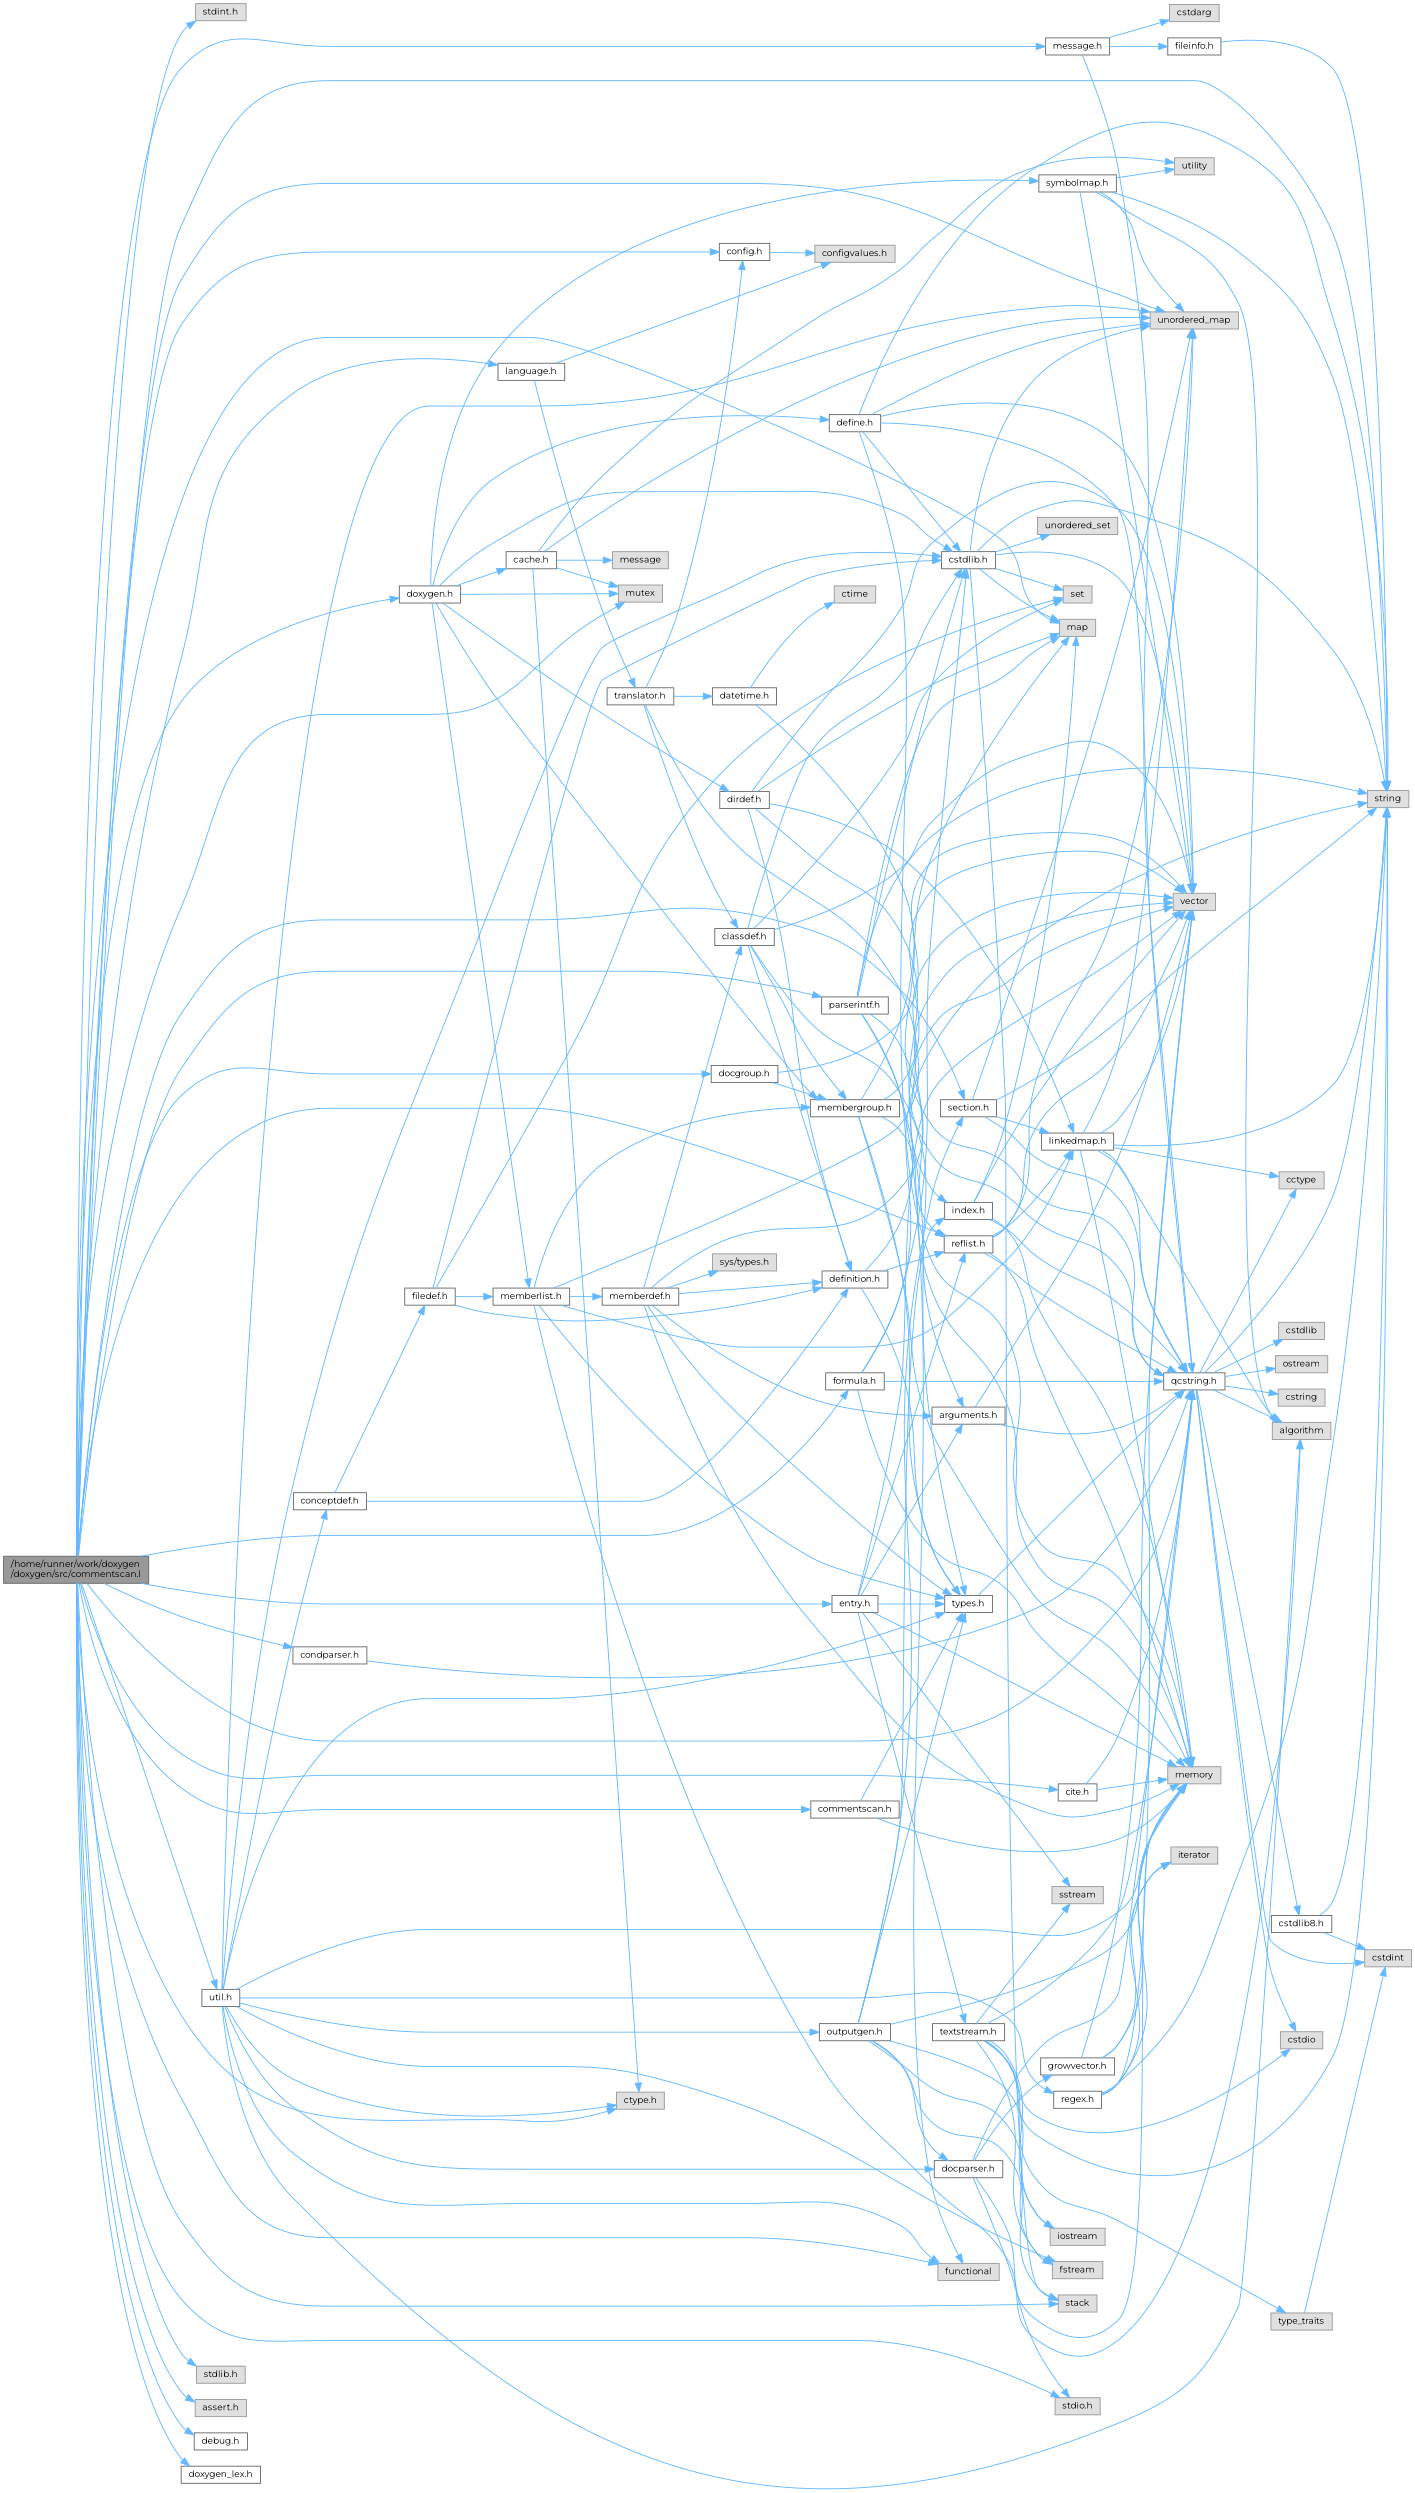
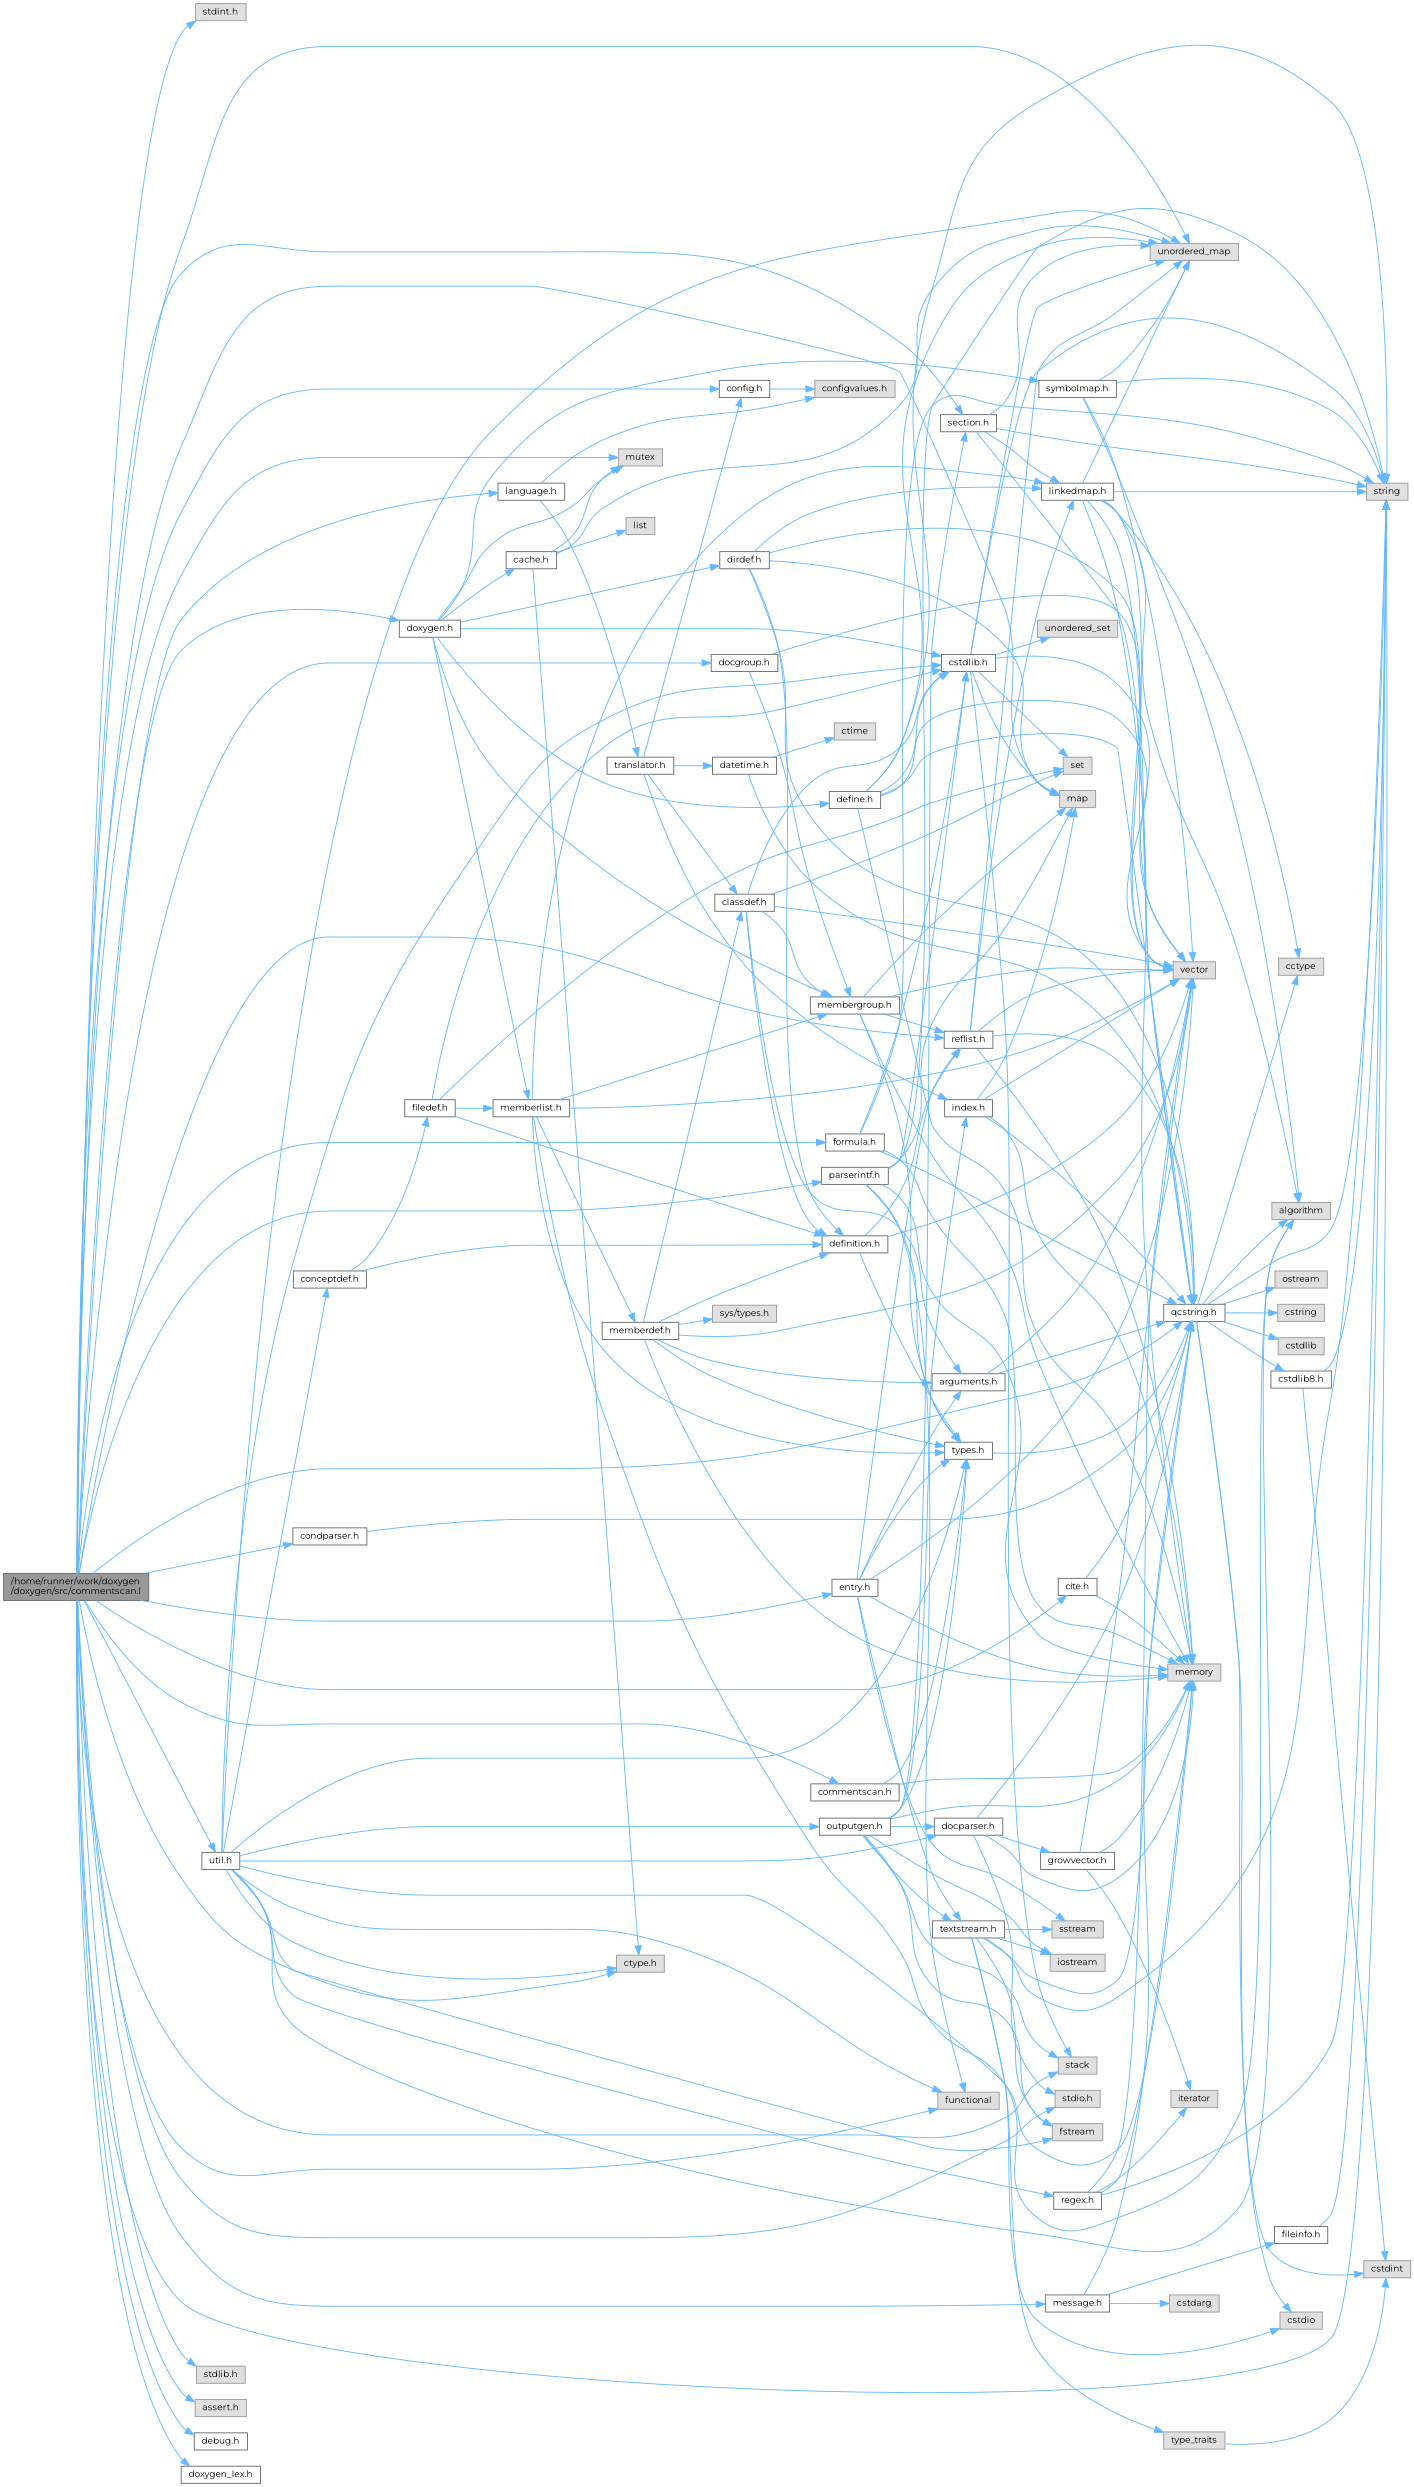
(1194, 166) -> none
(640, 560) -> (640, 526)
none -> (909, 1887)
